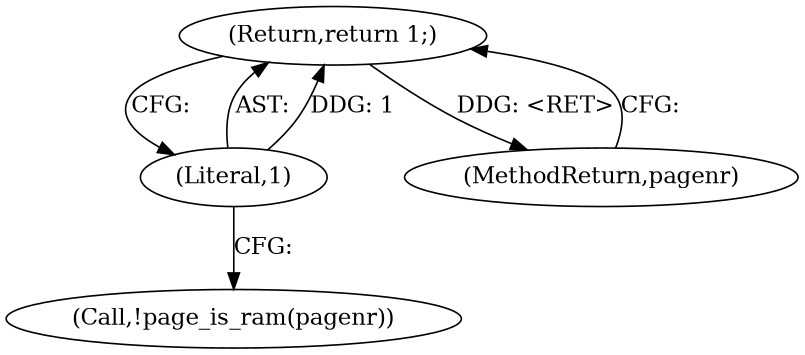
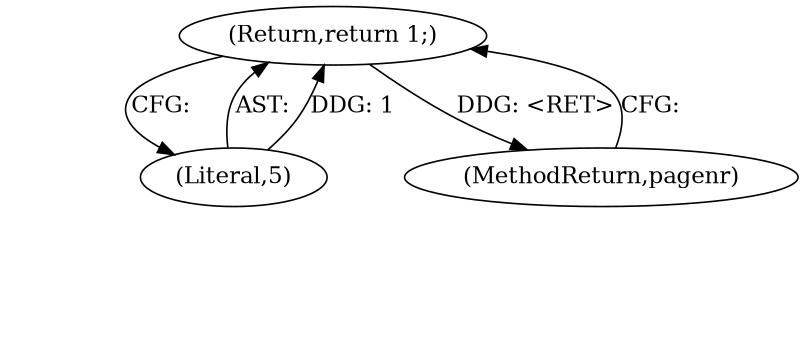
(234, 177) -> (234, 177)
(234, 319) -> none
